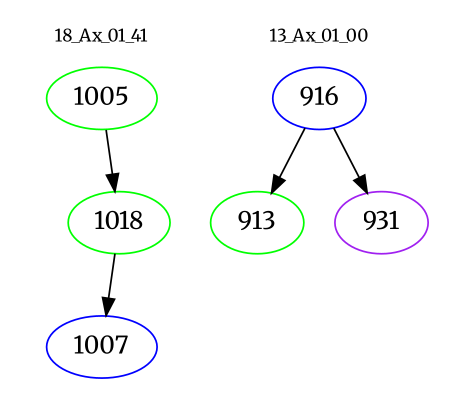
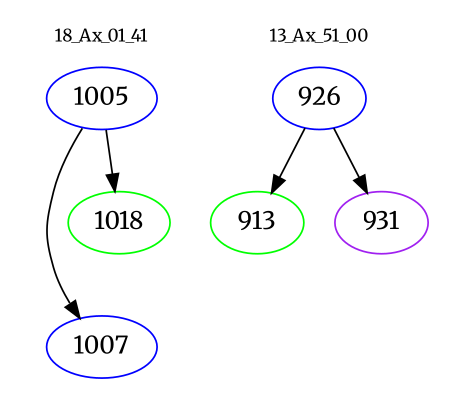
(319, 37) -> (319, 37)
(102, 98) -> (102, 98)
(319, 98) -> (319, 98)
(112, 276) -> (49, 214)
